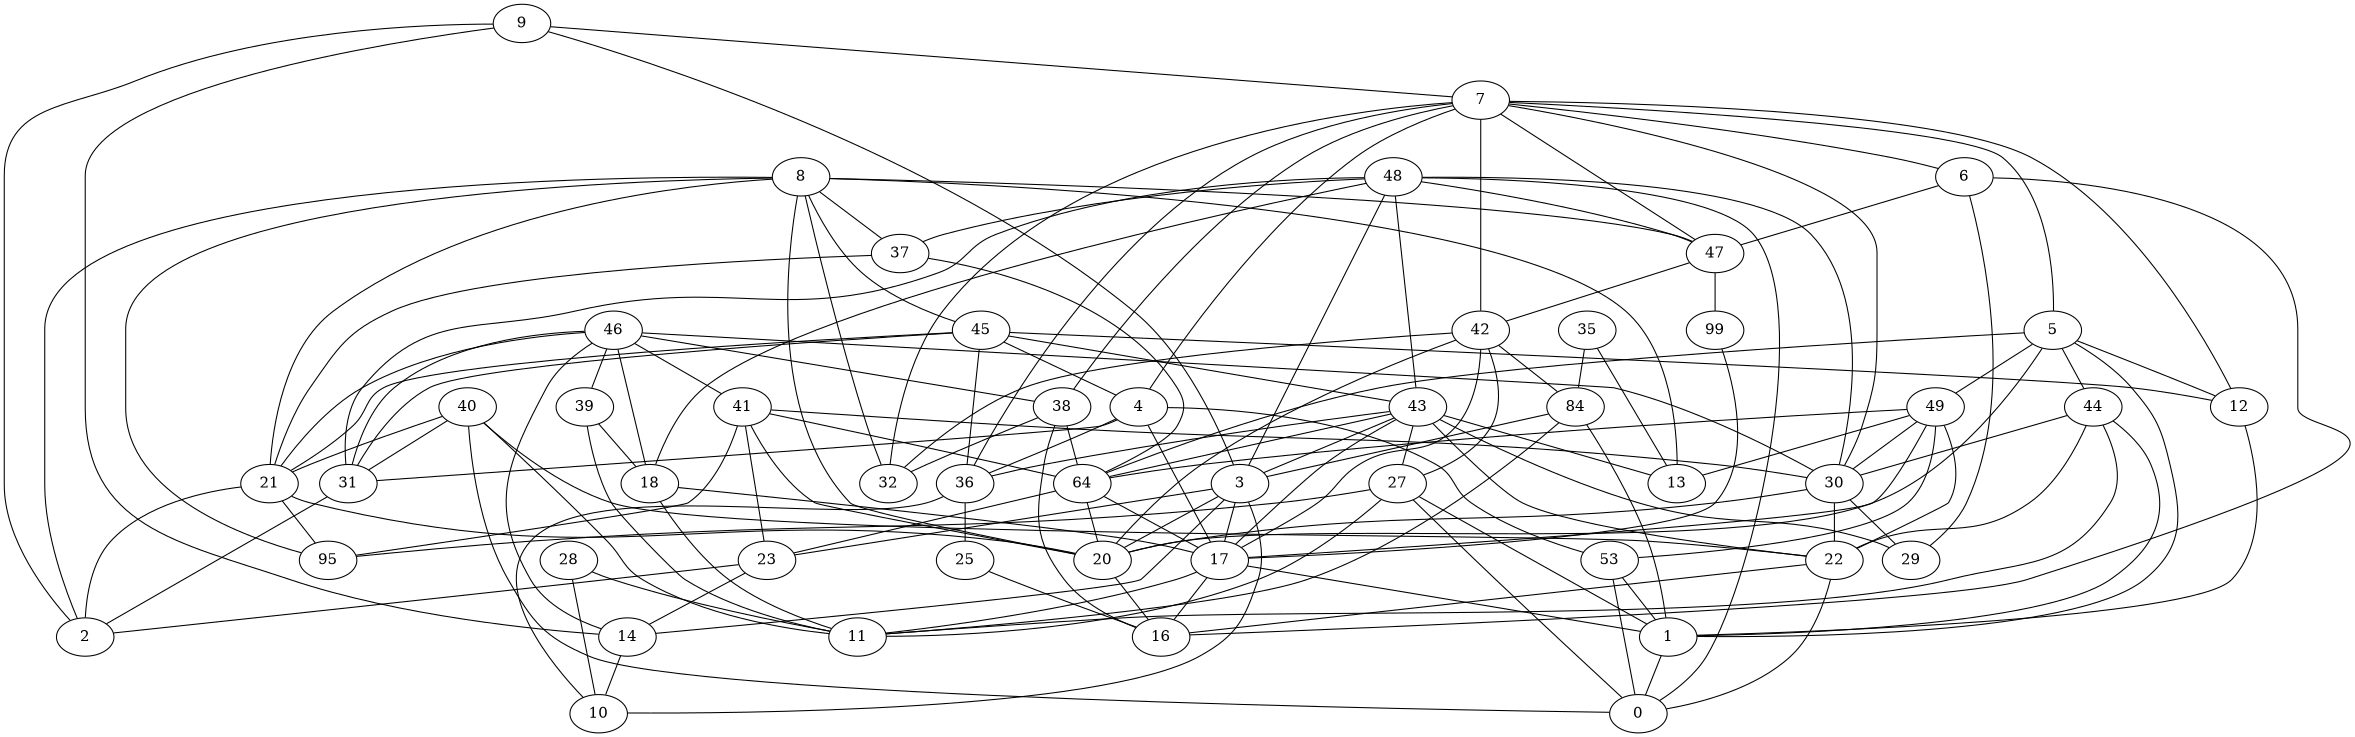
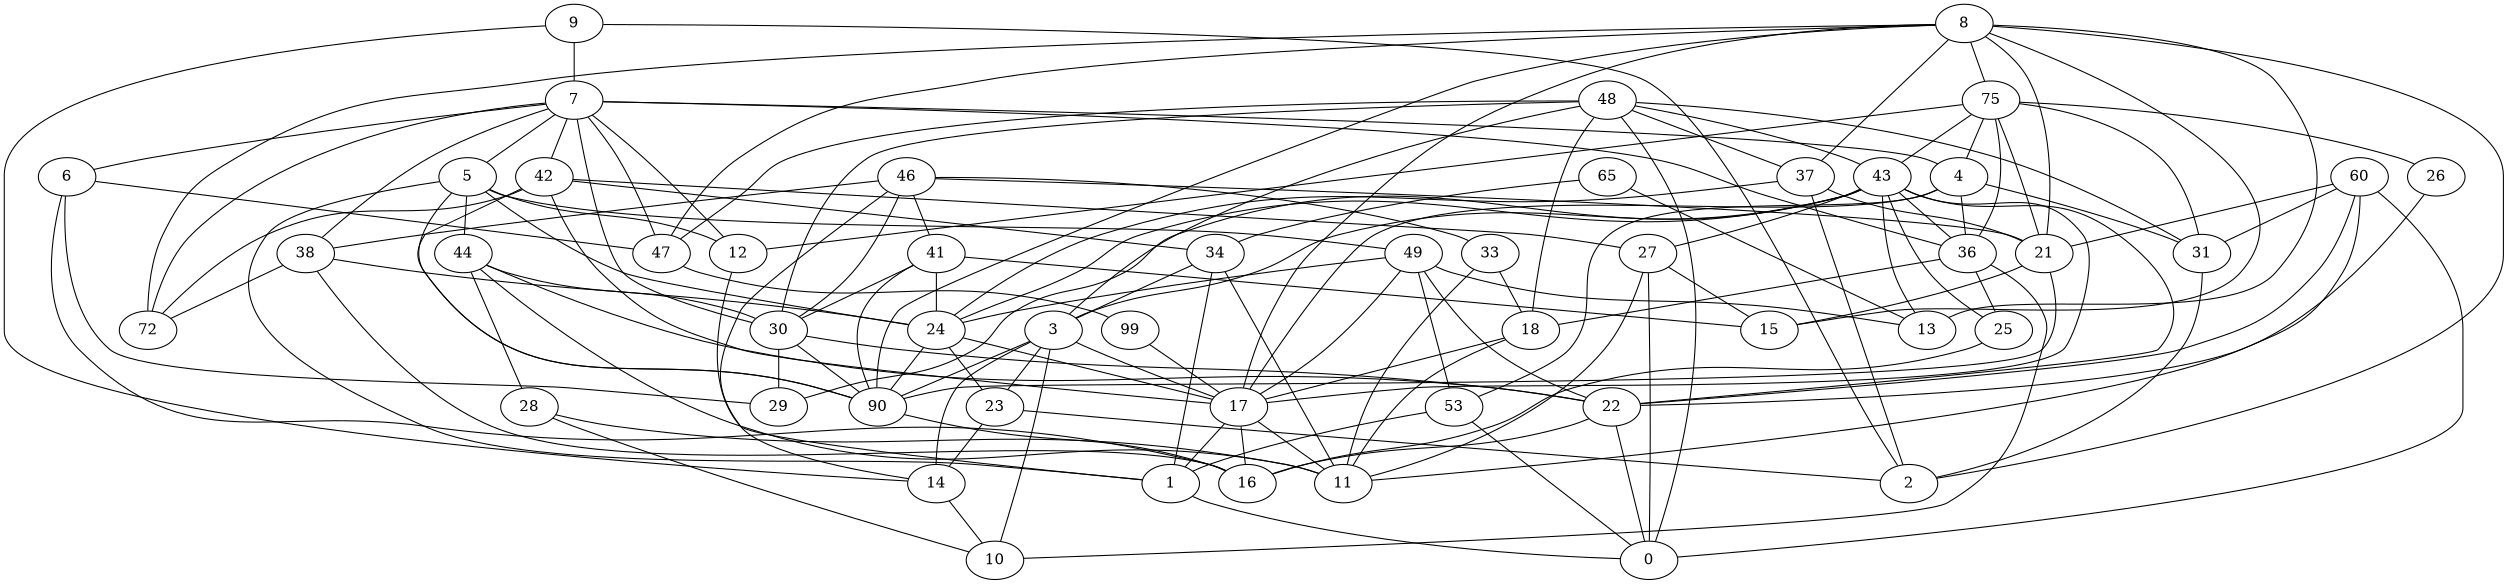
none -> (1545, 90)
none -> (2436, 177)
(956, 195) -> none
none -> (1926, 269)
(1602, 290) -> none
(981, 330) -> (1991, 100)
(1587, 330) -> (1608, 177)
(423, 369) -> none
(468, 407) -> (2360, 177)
(585, 407) -> (1490, 254)
(632, 407) -> (1749, 292)
(1576, 407) -> (1215, 254)
(1885, 445) -> none
(755, 484) -> none
(888, 484) -> (148, 330)
(1082, 484) -> (936, 330)
(130, 525) -> (1857, 330)
(328, 560) -> (1769, 330)
(1103, 560) -> (878, 407)
(1533, 560) -> none
(2002, 612) -> (496, 330)
